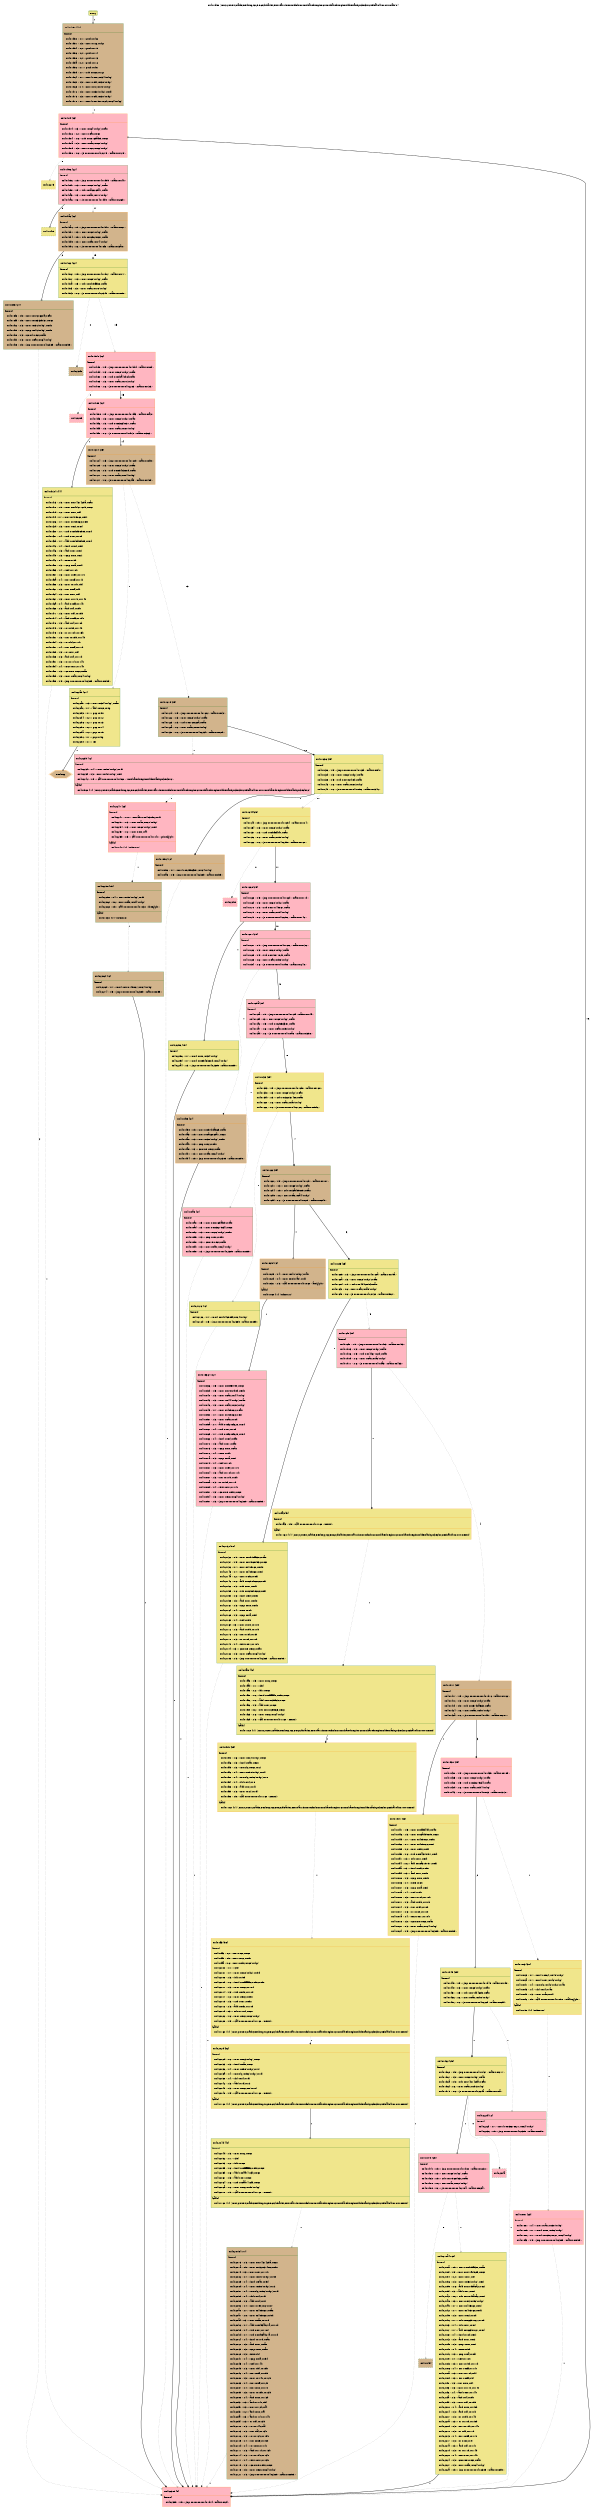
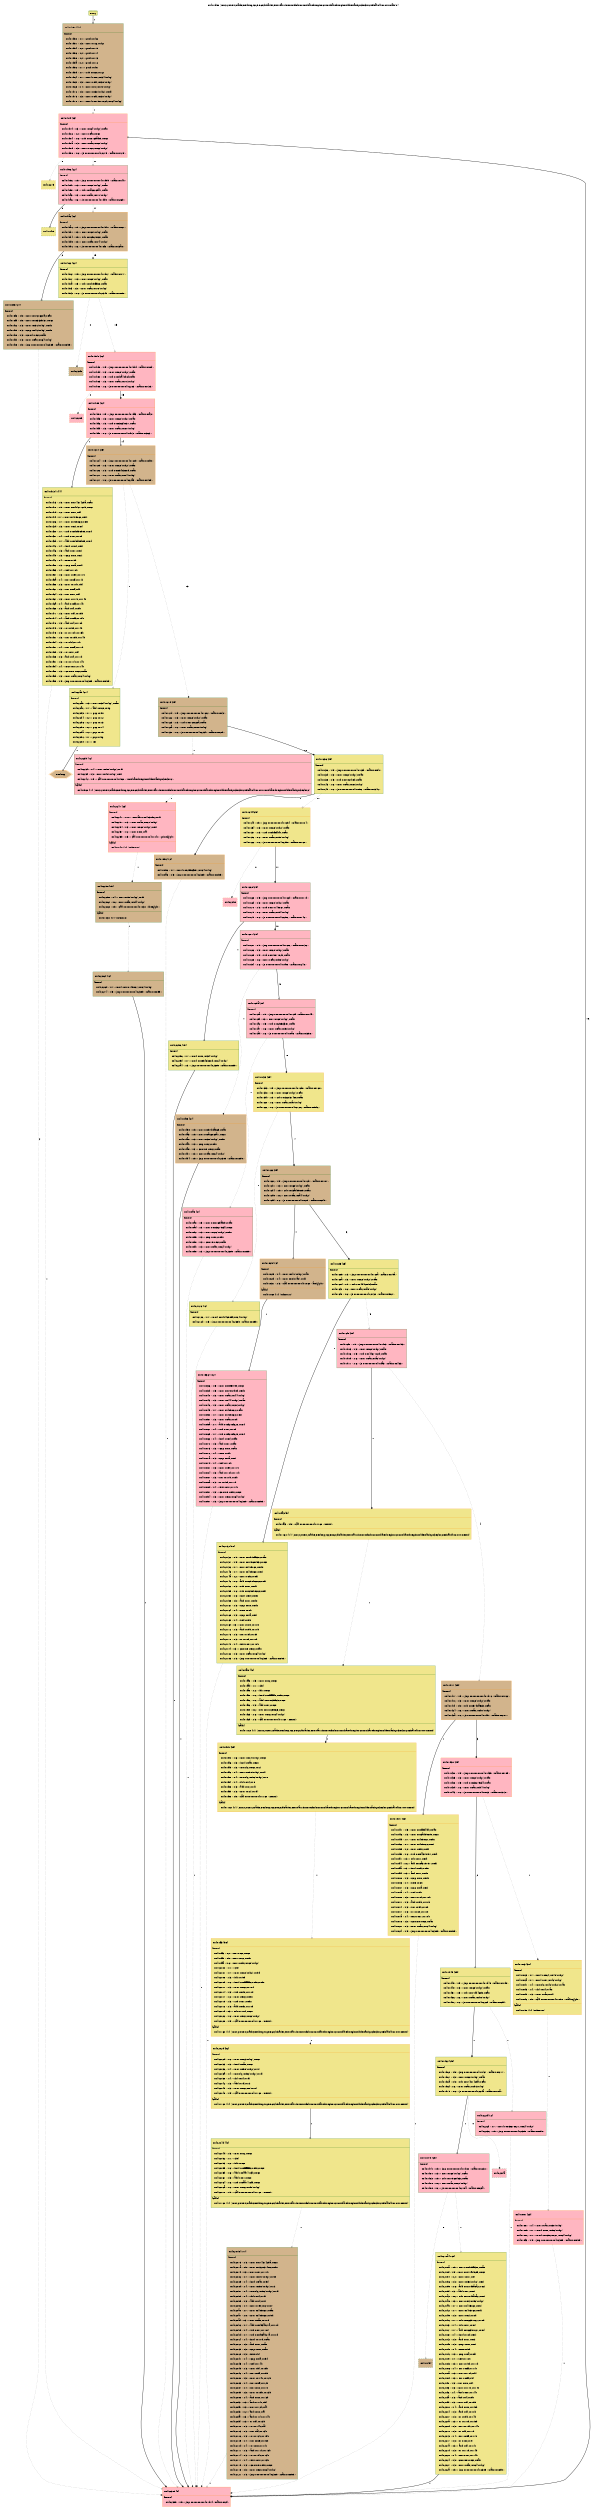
none -> (93, 161)
